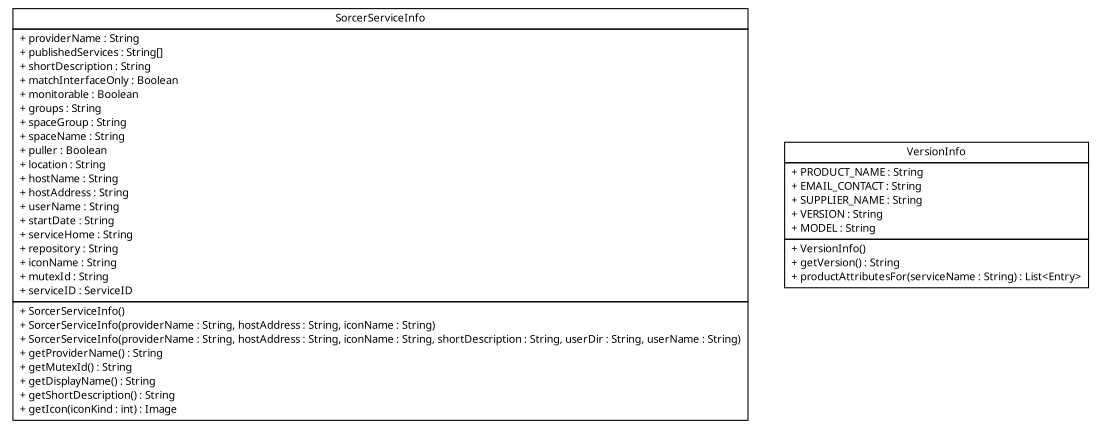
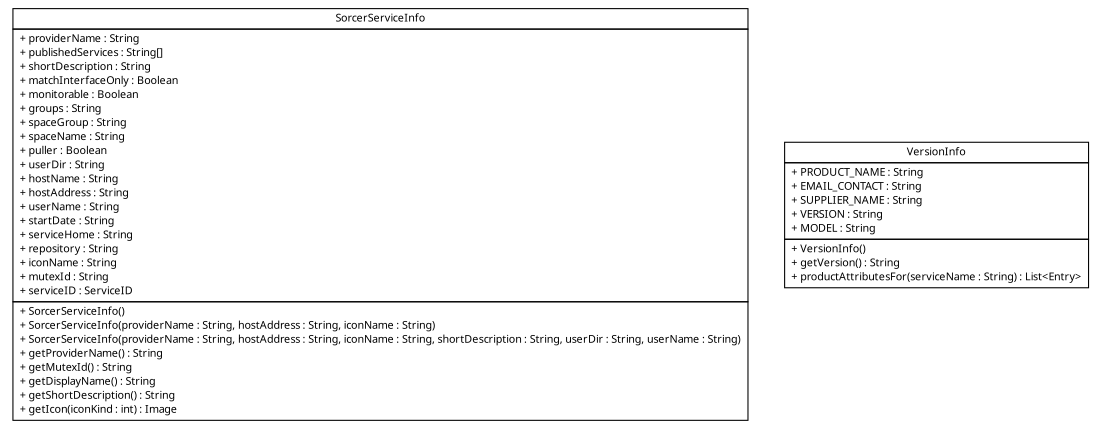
(63, 165) -> (63, 165)
